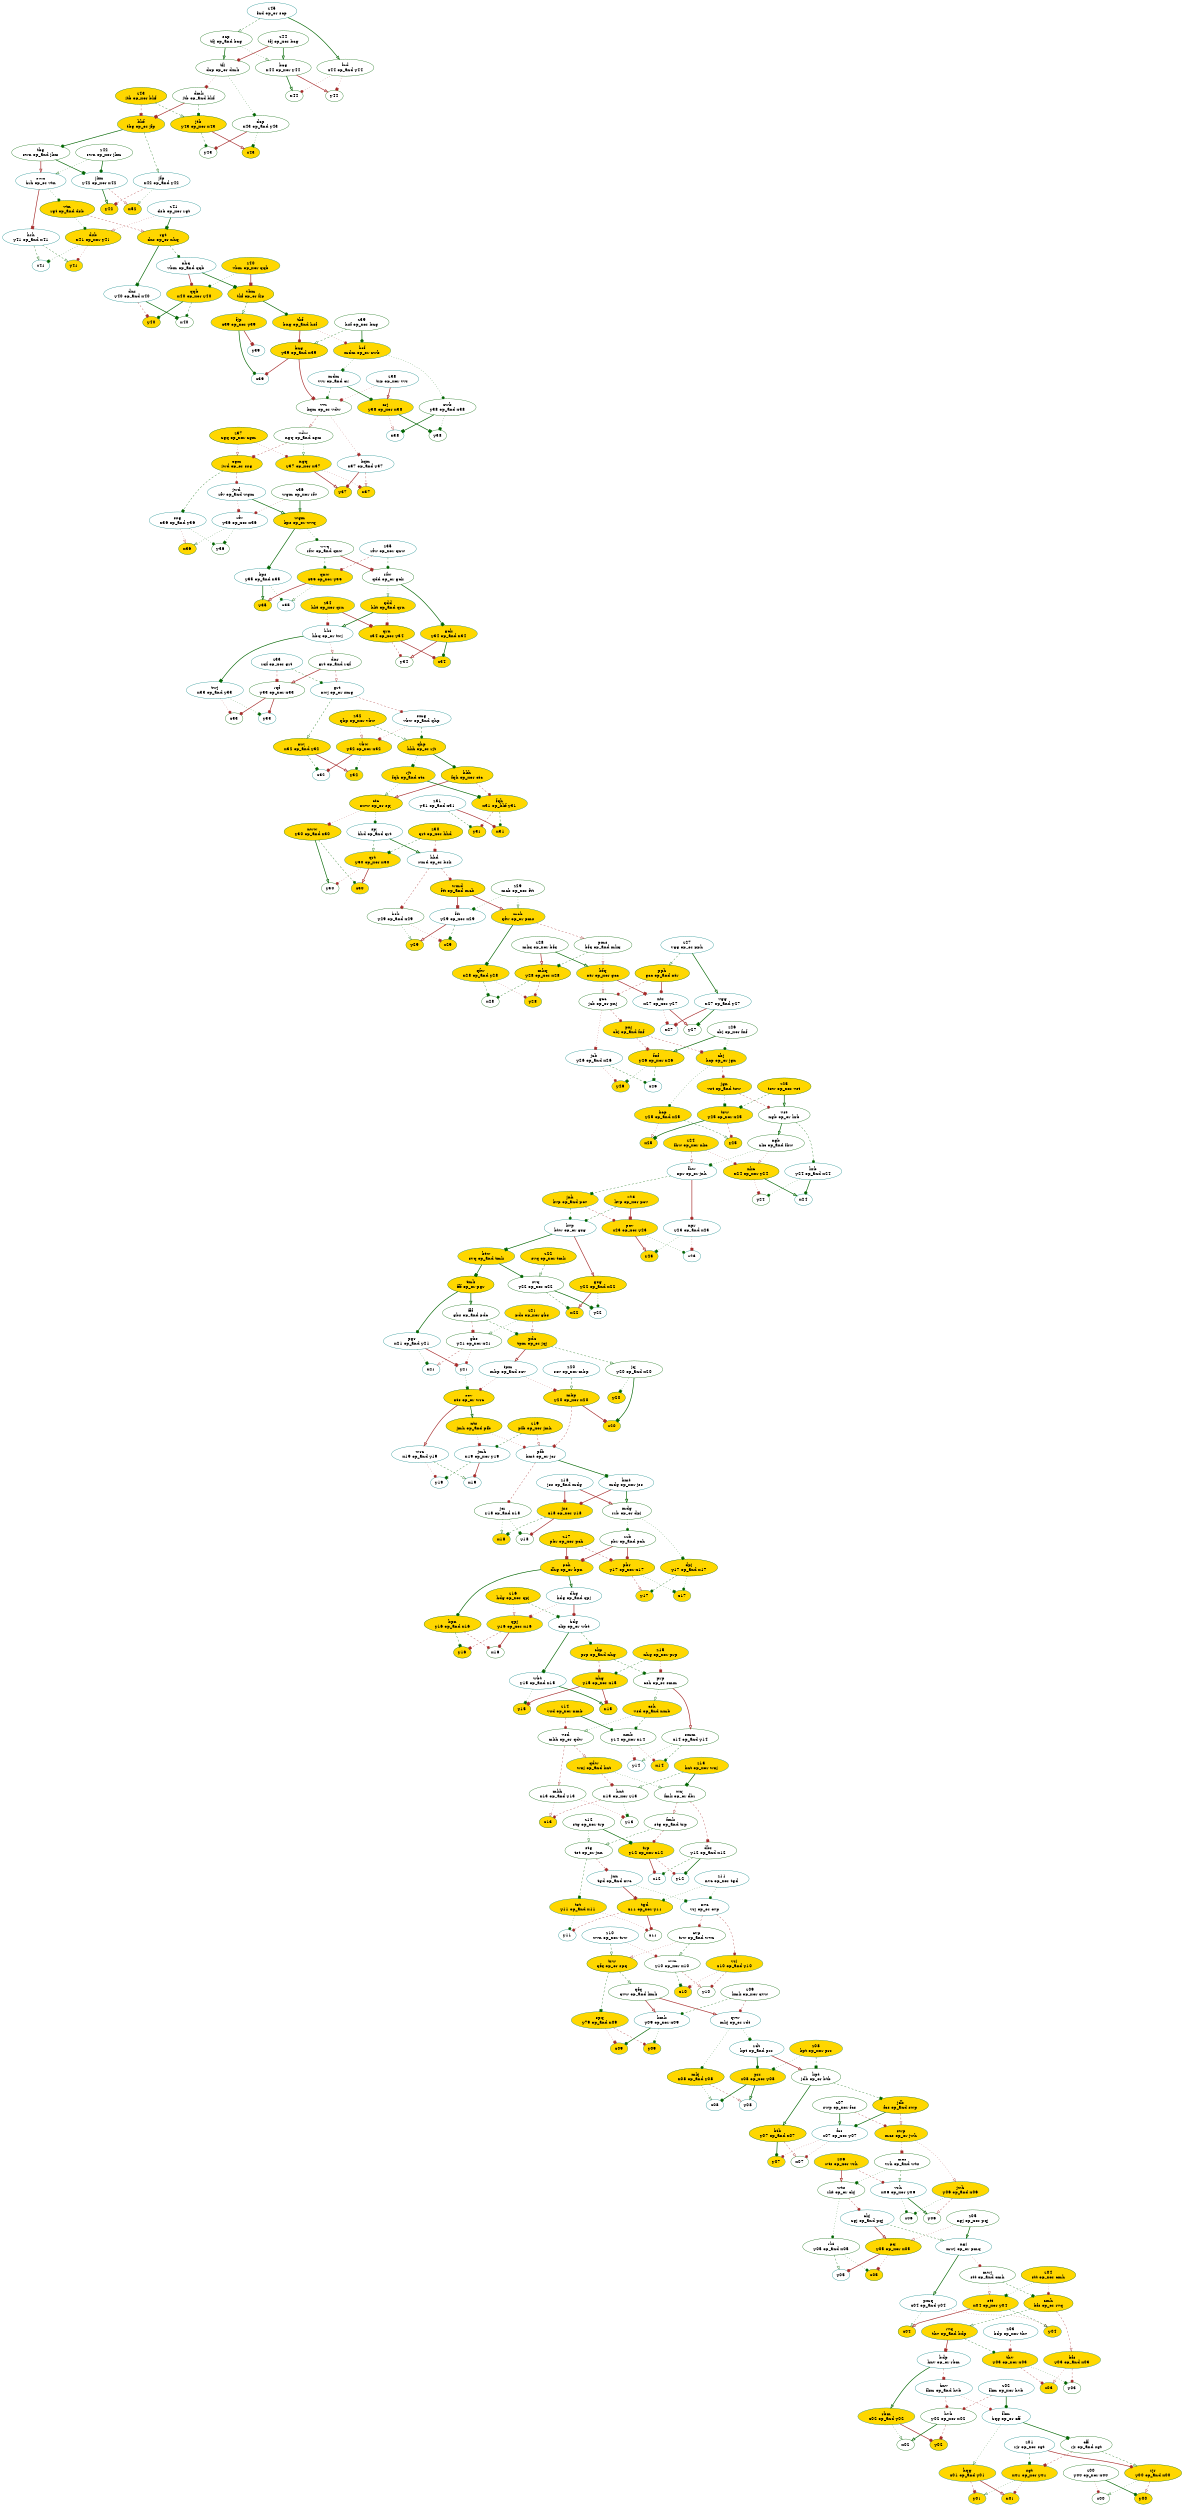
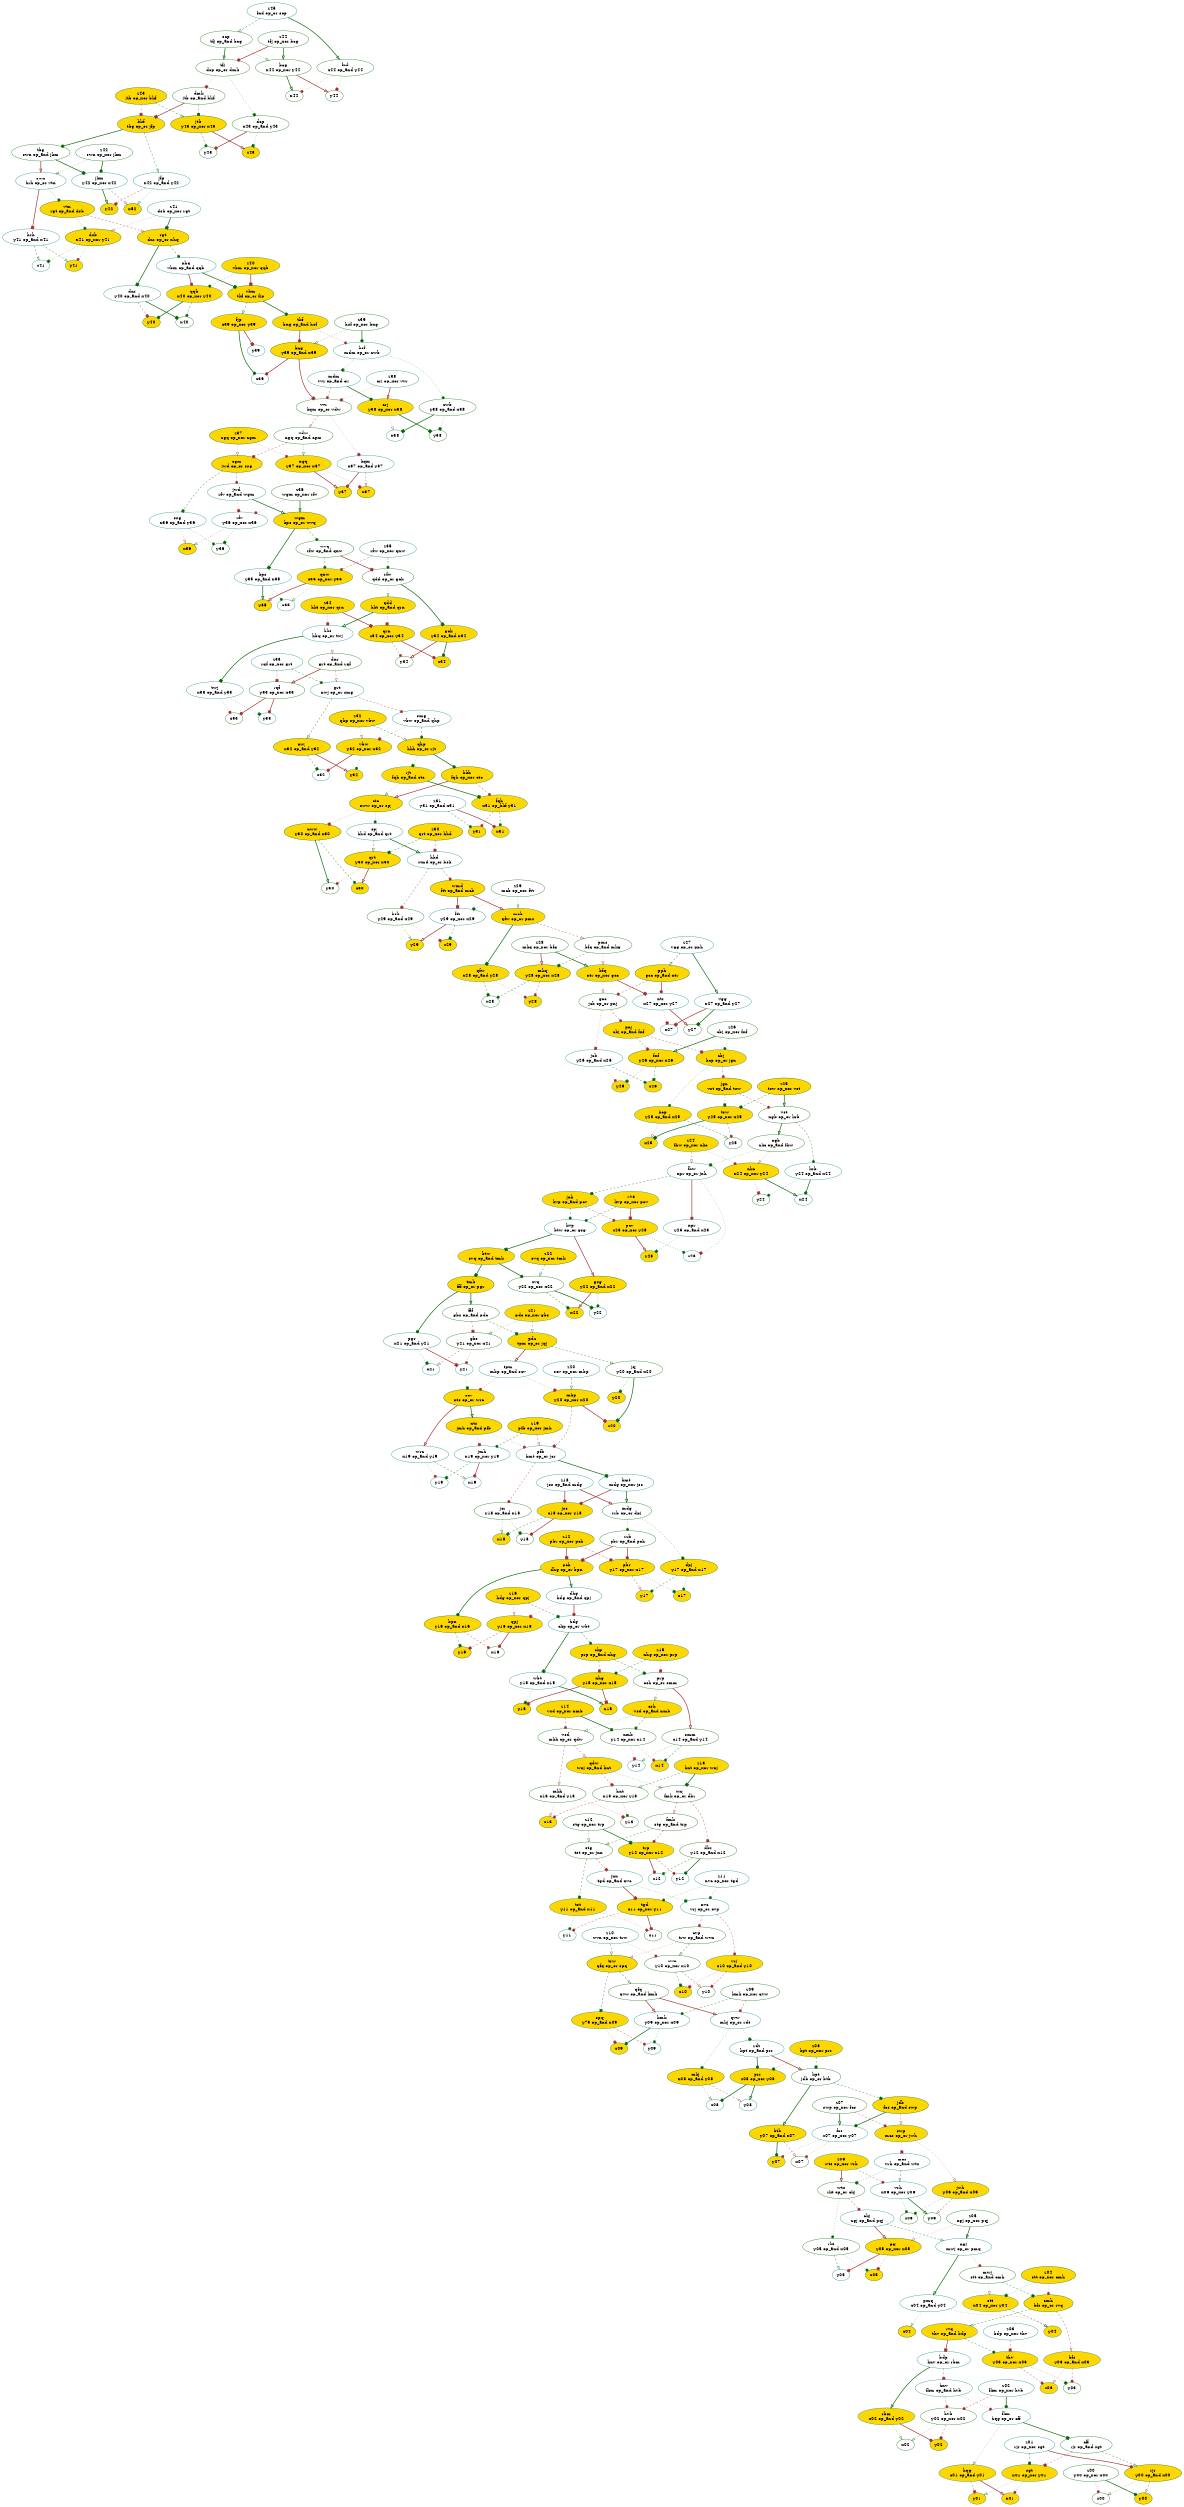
(333, 335) -> (333, 335)
(362, 351) -> (362, 351)
(392, 379) -> (392, 379)
(329, 392) -> (329, 392)
(312, 534) -> (312, 534)
(373, 860) -> (373, 860)
(653, 1086) -> (653, 1086)
(724, 1086) -> (724, 1086)
(733, 1143) -> (733, 1143)
(692, 1242) -> (723, 1218)
(567, 1539) -> (567, 1539)
(625, 1808) -> (625, 1808)
(652, 2049) -> (652, 2049)
(902, 2162) -> (902, 2162)
(942, 2316) -> none
(926, 2431) -> (926, 2431)
